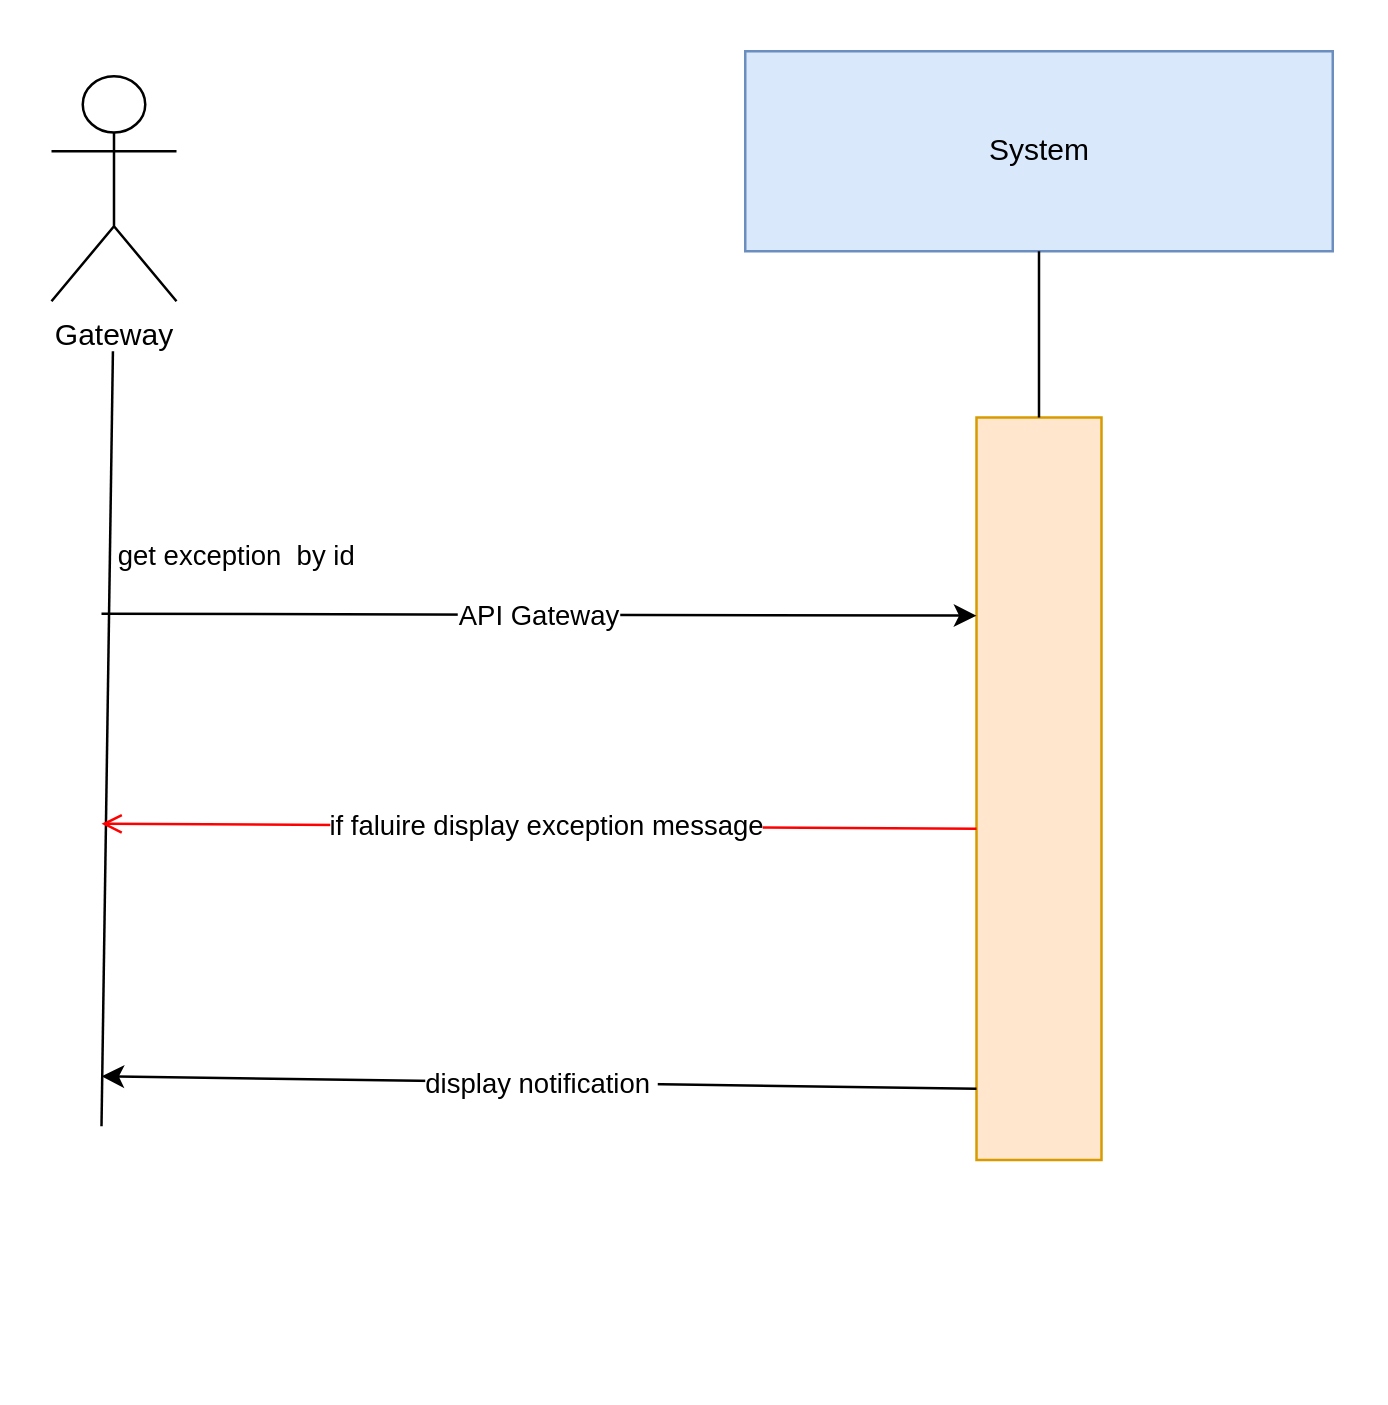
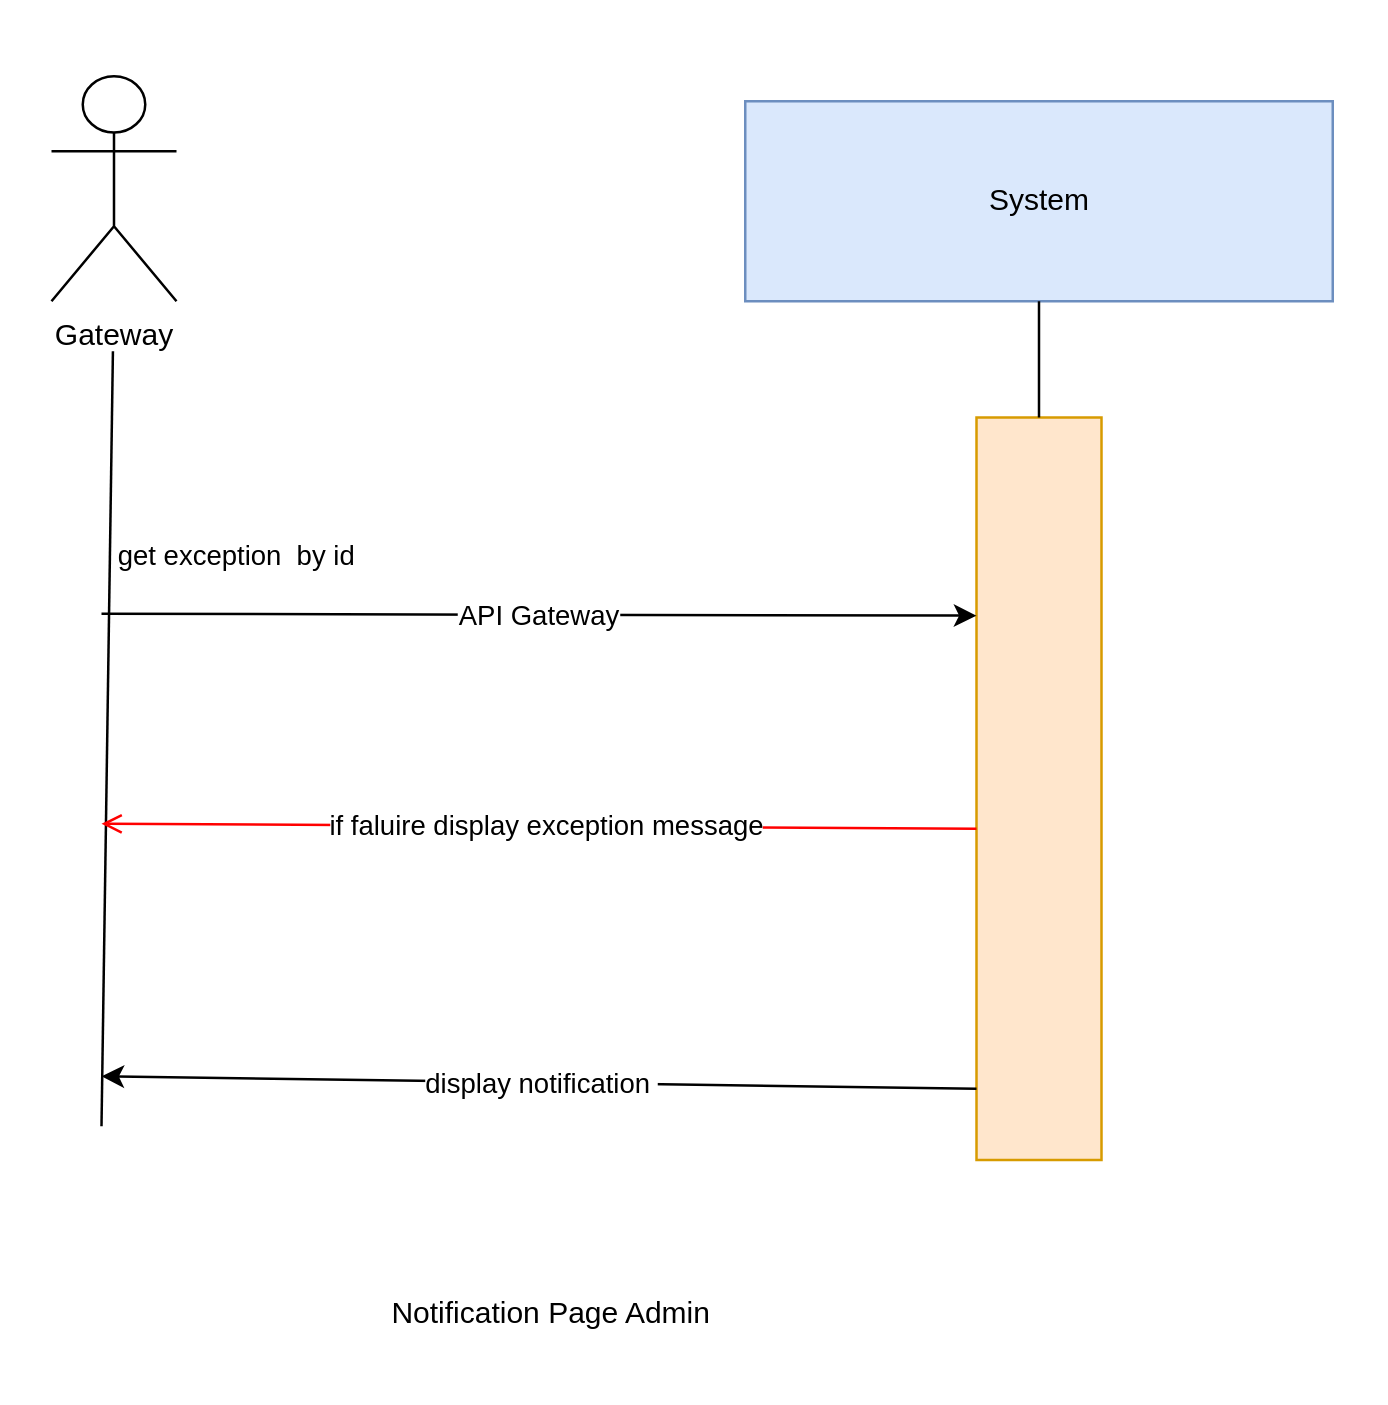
(1039, 151) -> (1039, 201)
none -> (545, 1314)
